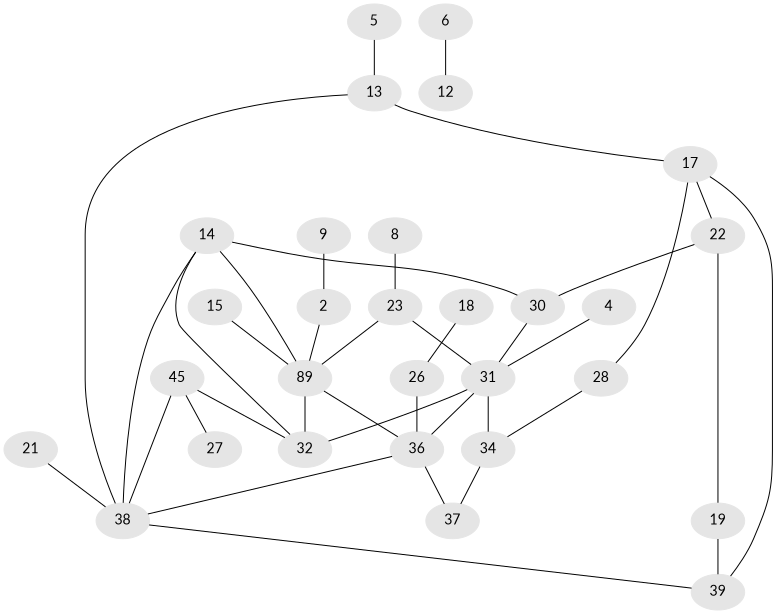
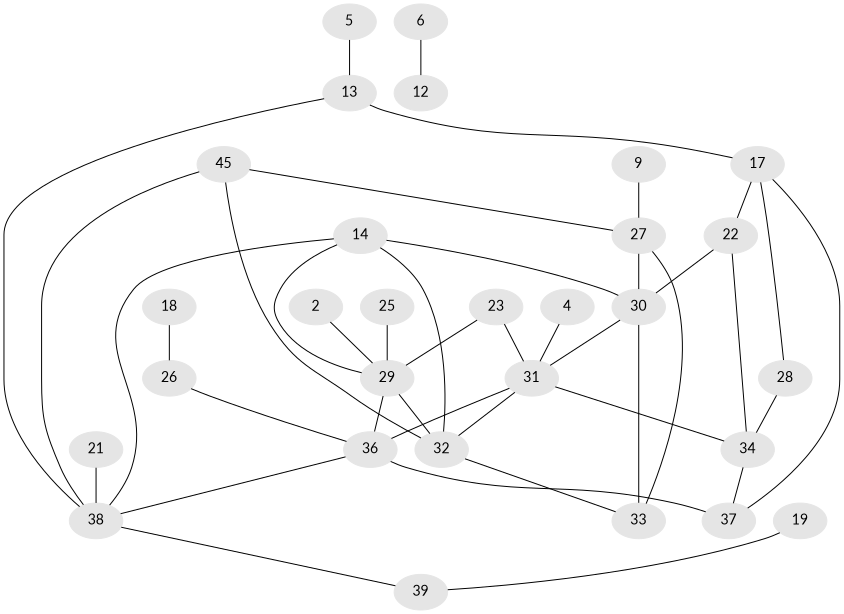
(395, 236) -> none
(324, 271) -> (639, 200)
none -> (639, 271)
(215, 307) -> (387, 307)
(772, 370) -> (840, 351)
(305, 378) -> (387, 378)
(718, 378) -> (739, 343)
none -> (639, 521)
